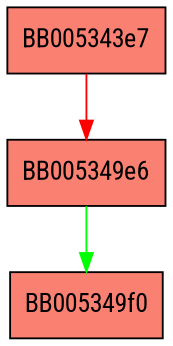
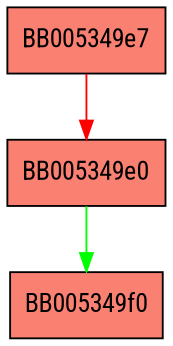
(86, 40) -> (86, 40)
(86, 173) -> (86, 173)
